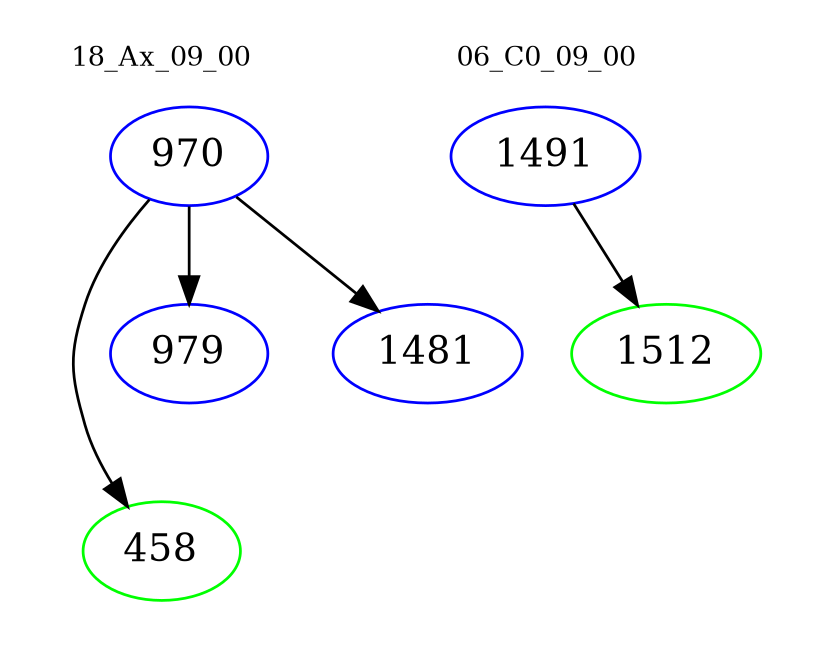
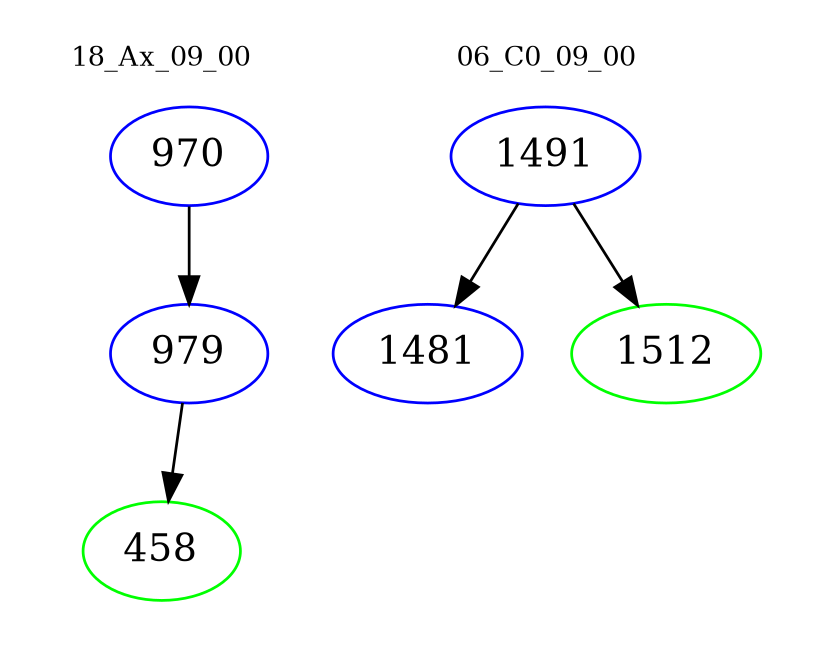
(272, 226) -> (494, 243)
(76, 335) -> (178, 438)
